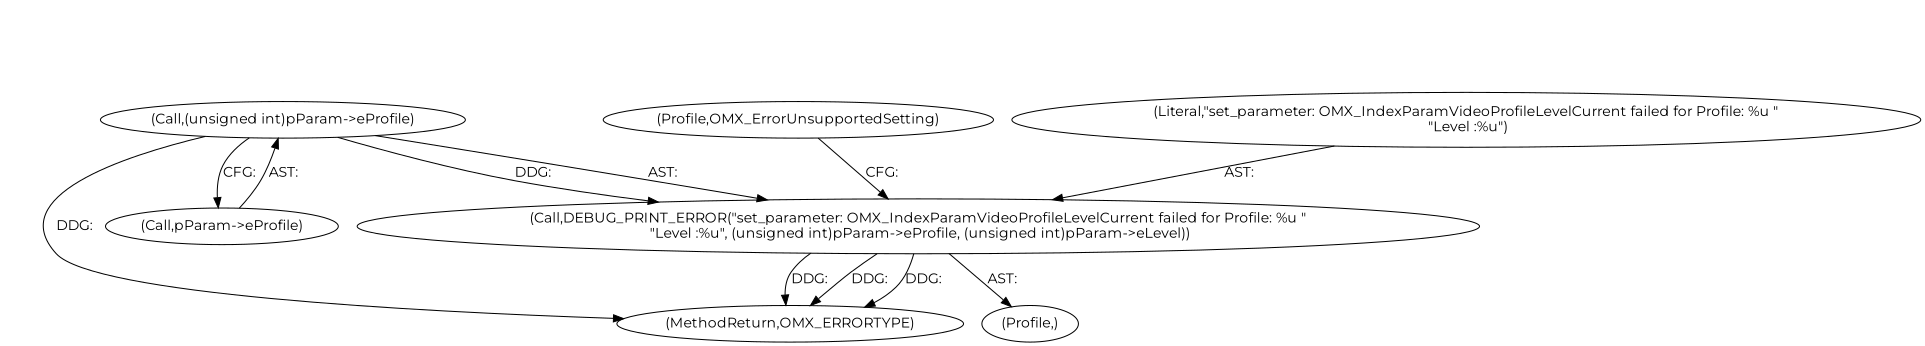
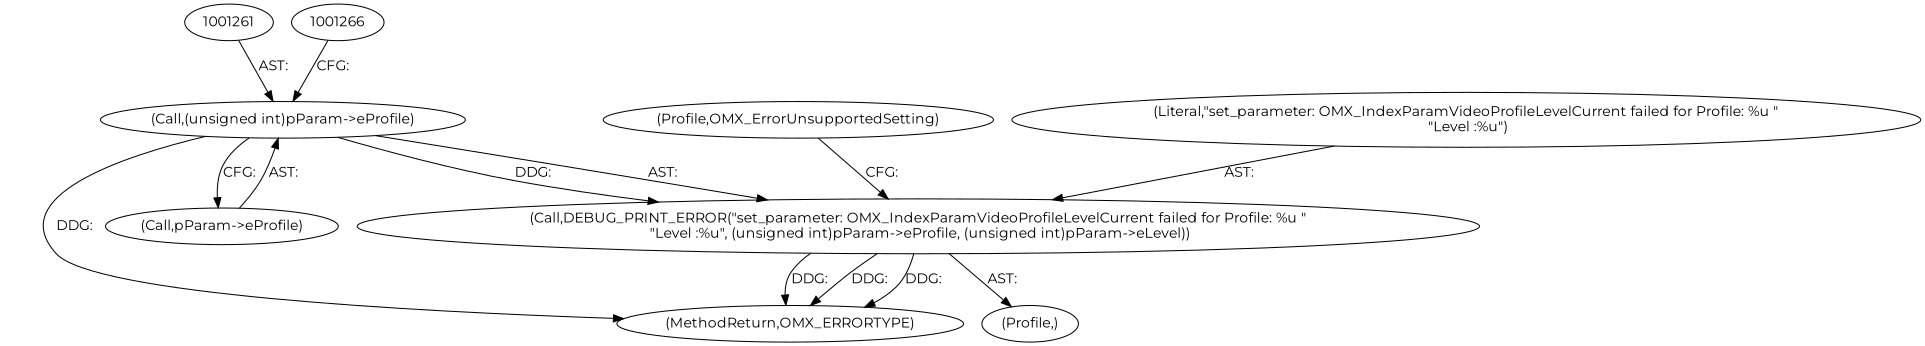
none -> (229, 22)
none -> (338, 22)
